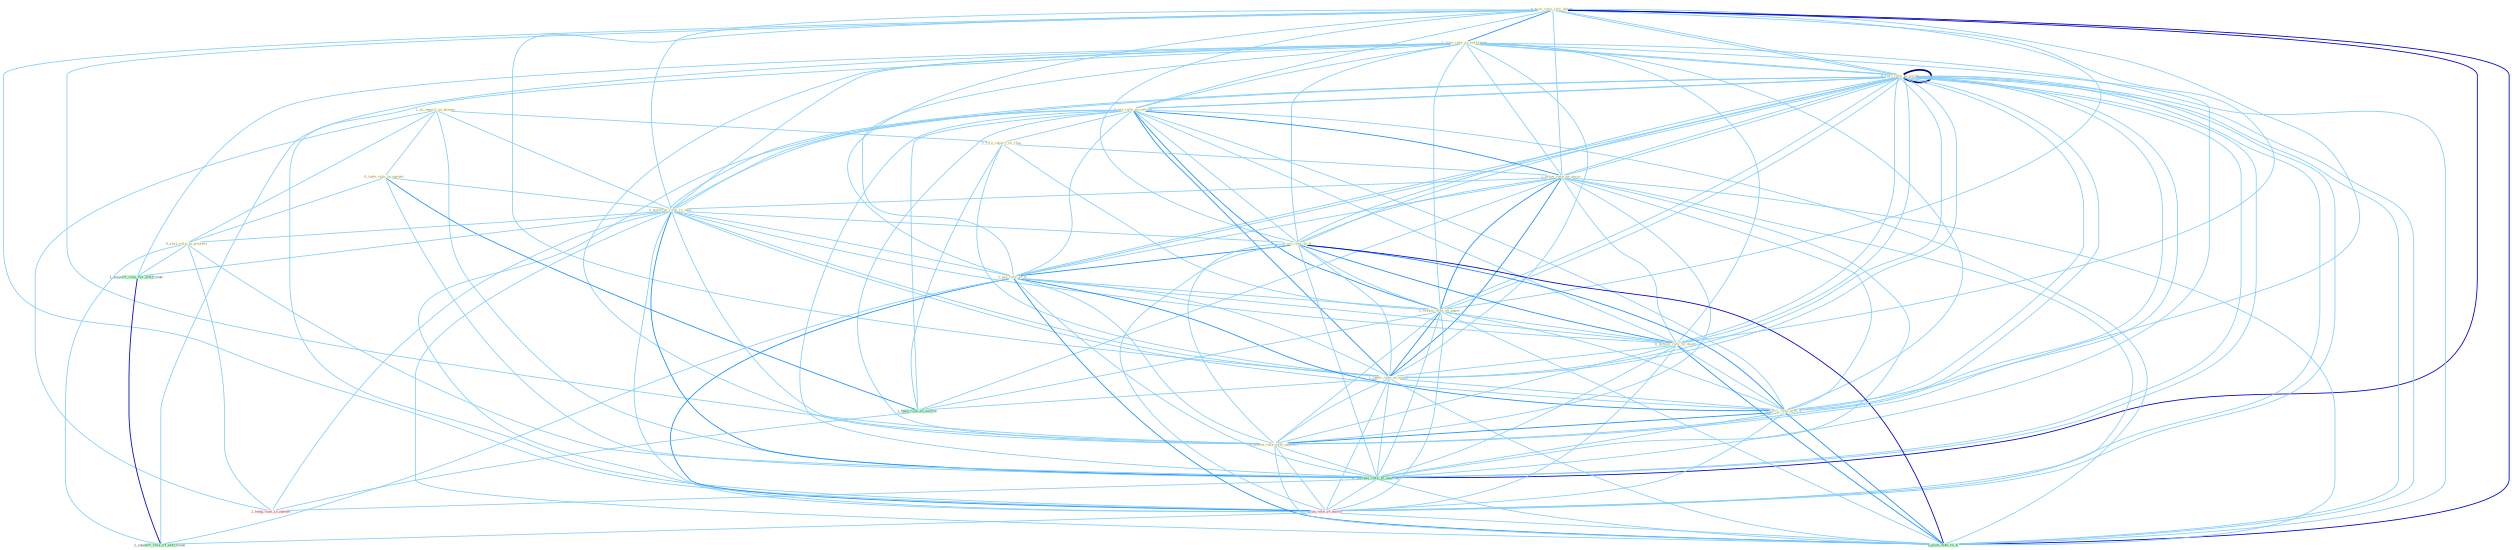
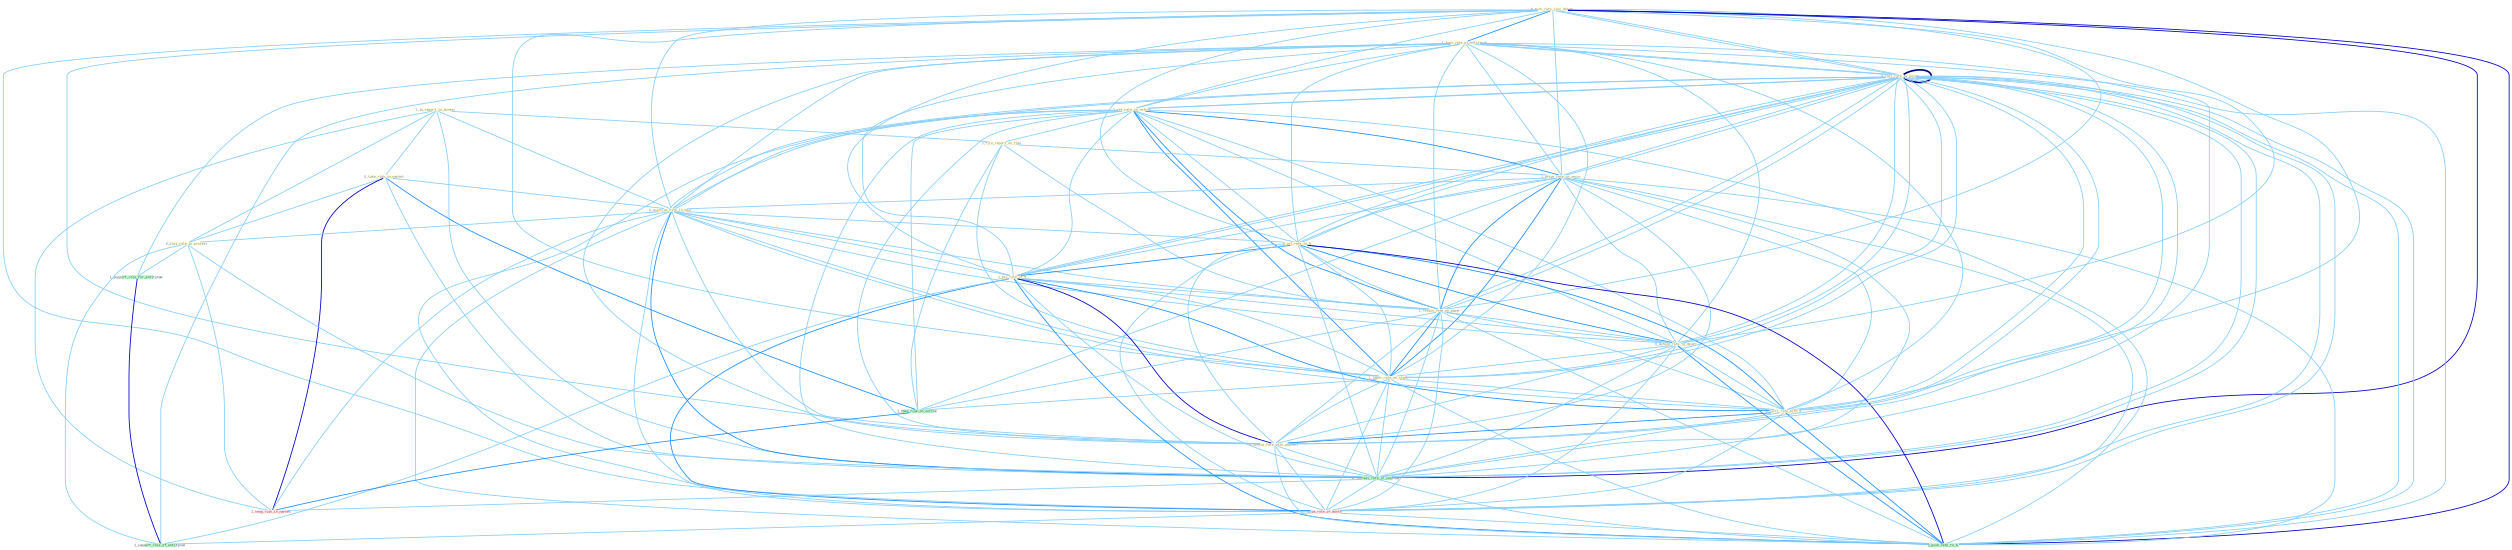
(1133, 110) -> (1133, 110)
(290, 182) -> none
(404, 244) -> (1089, 277)
none -> (318, 332)
(1155, 371) -> (1155, 371)
(591, 452) -> (591, 452)
